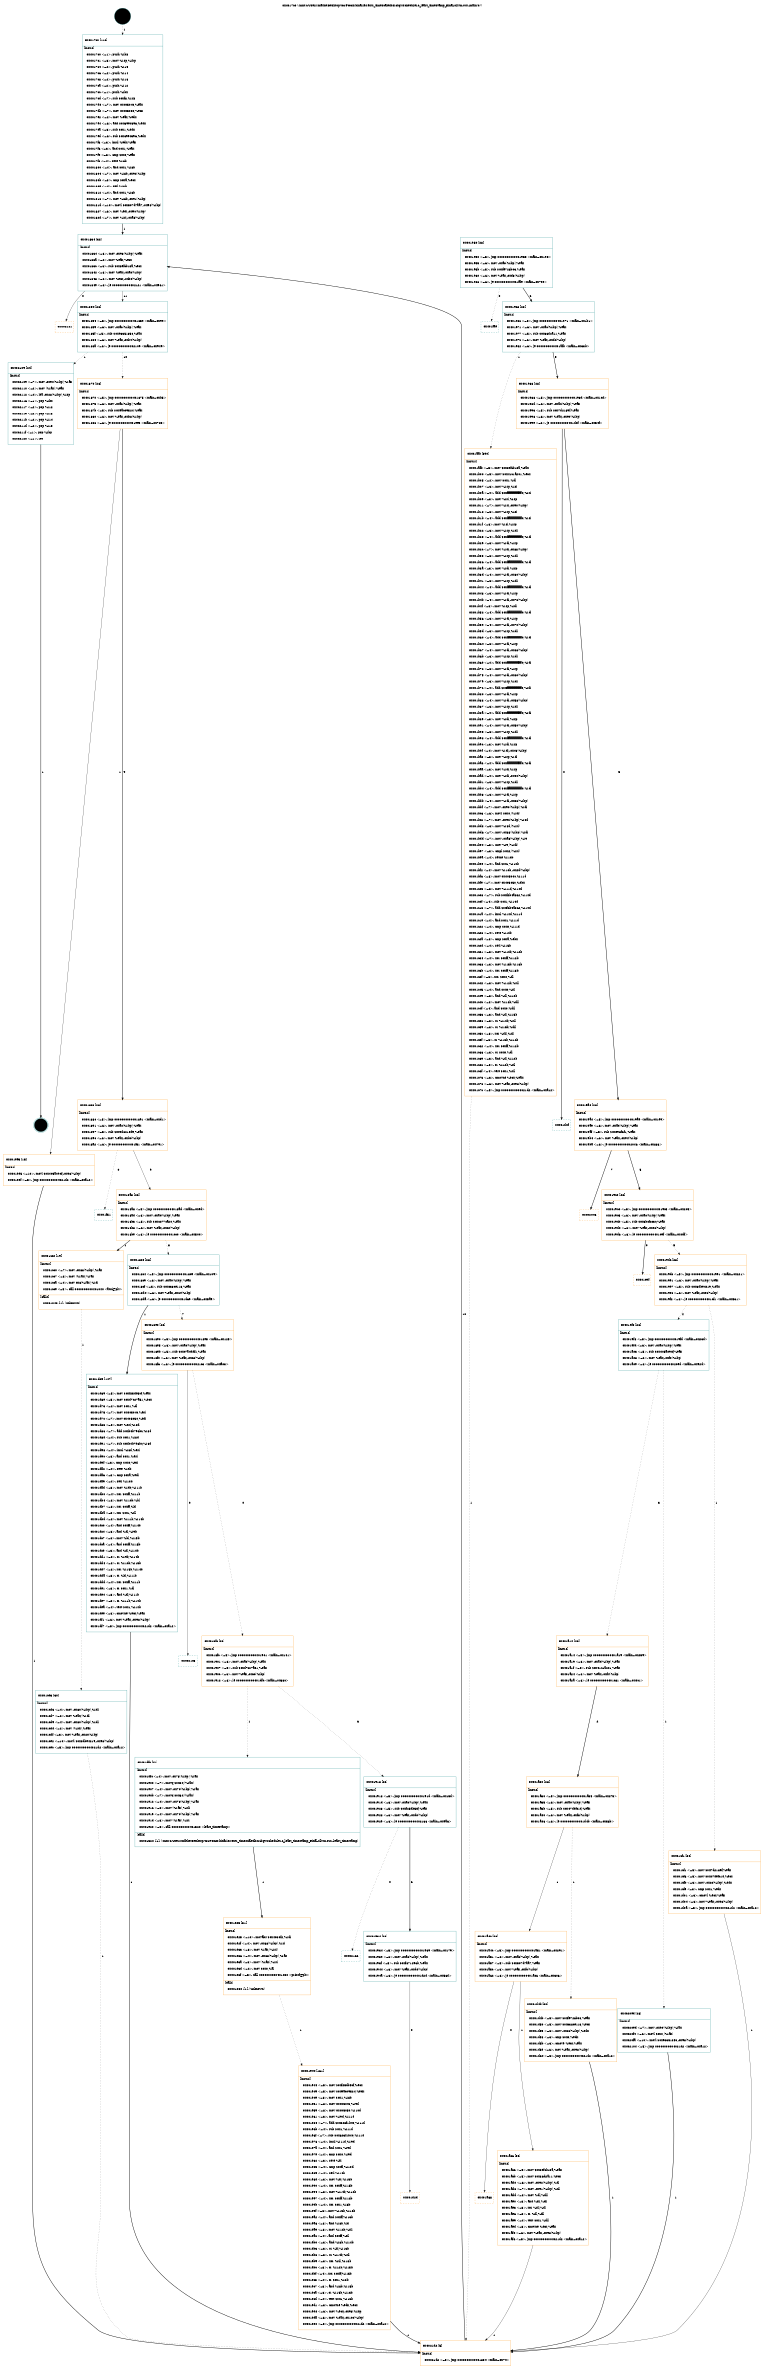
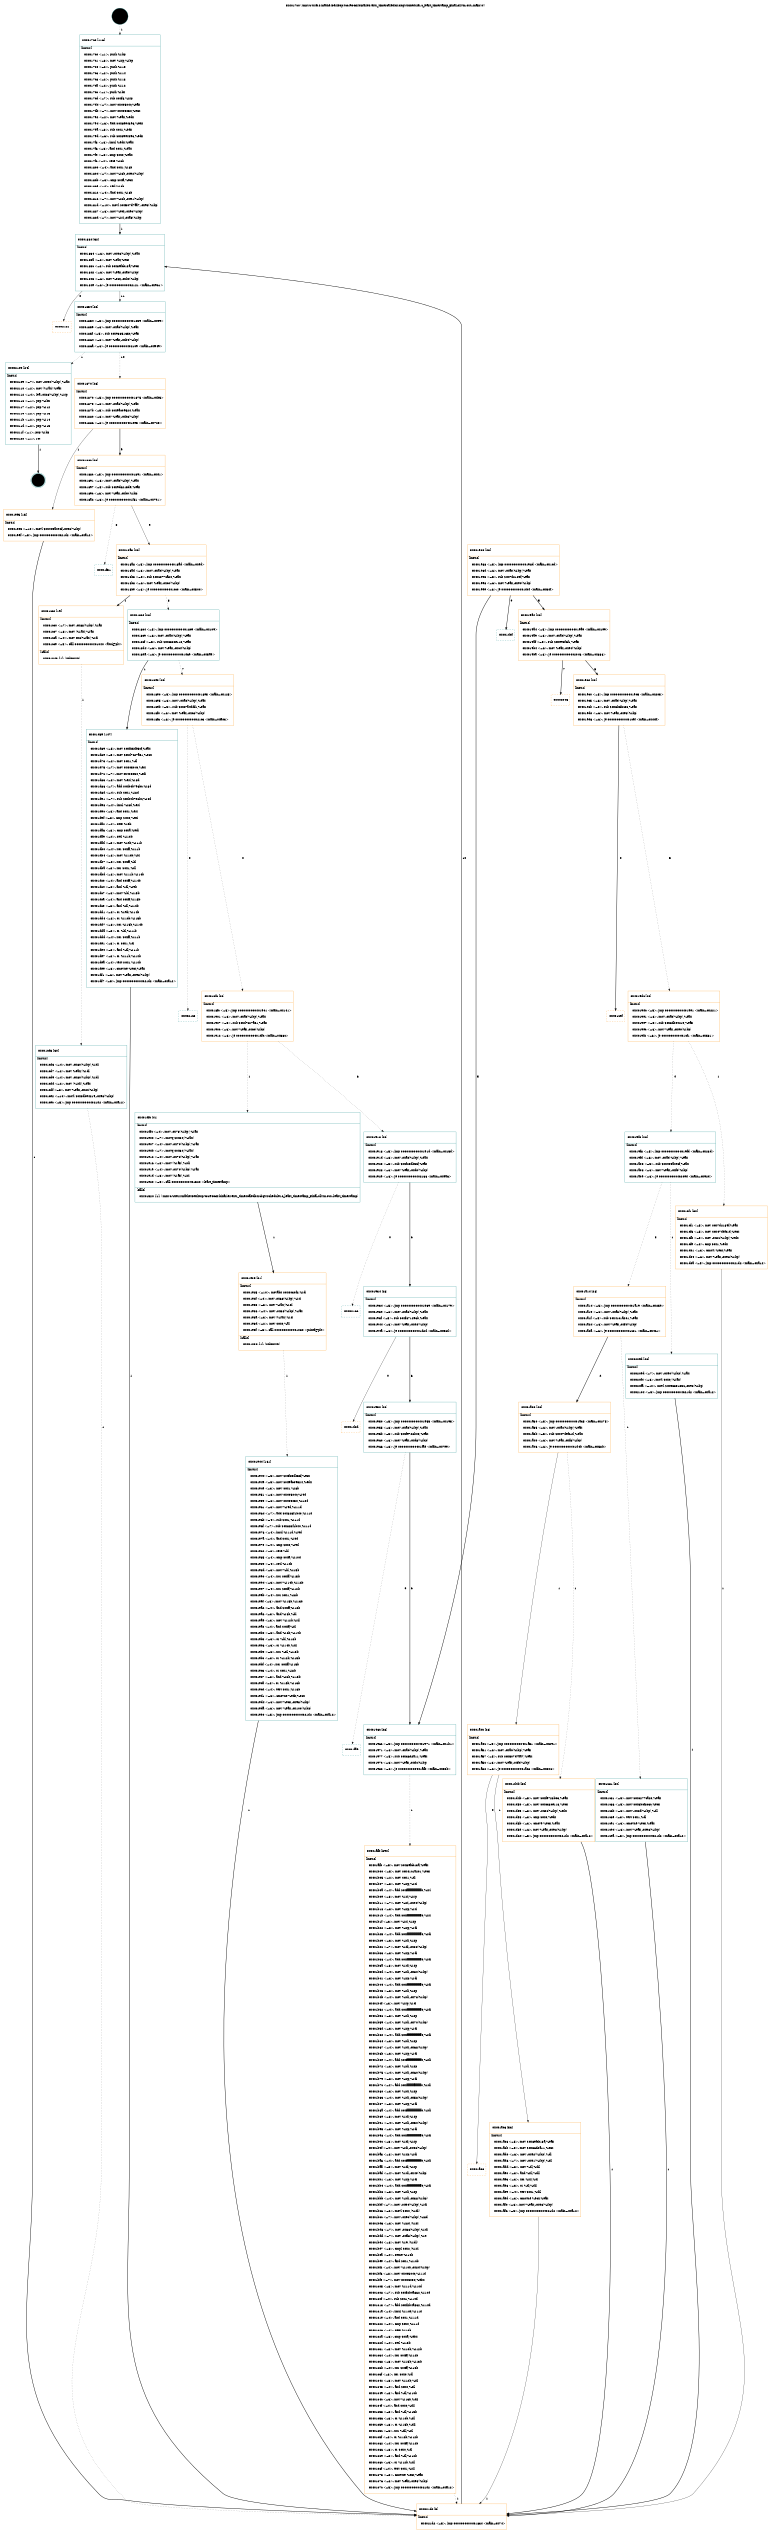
(555, 364) -> (476, 1161)
none -> (410, 1368)
(188, 1512) -> (188, 867)
none -> (642, 1810)
(344, 2198) -> (292, 1589)
